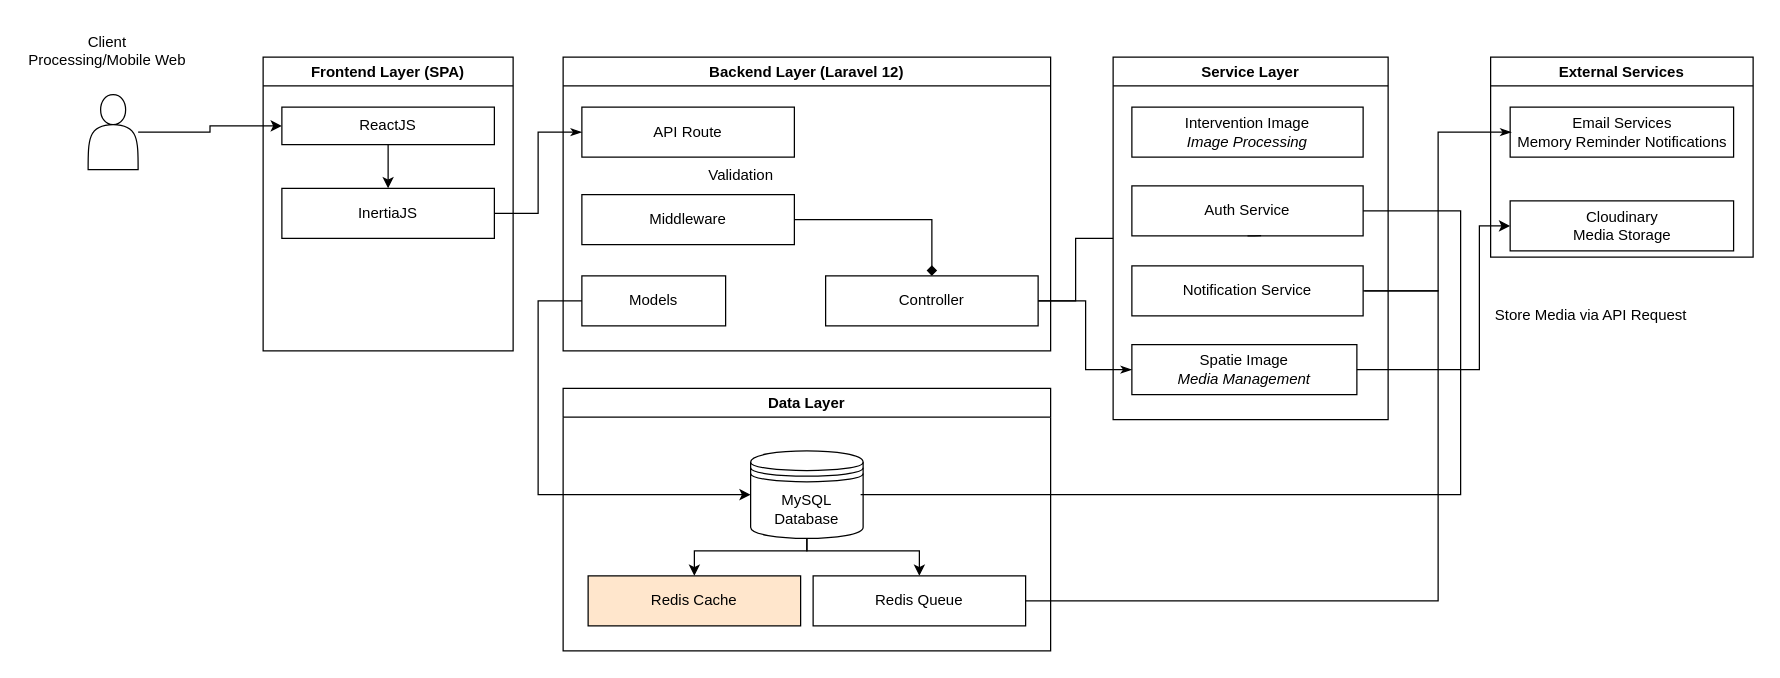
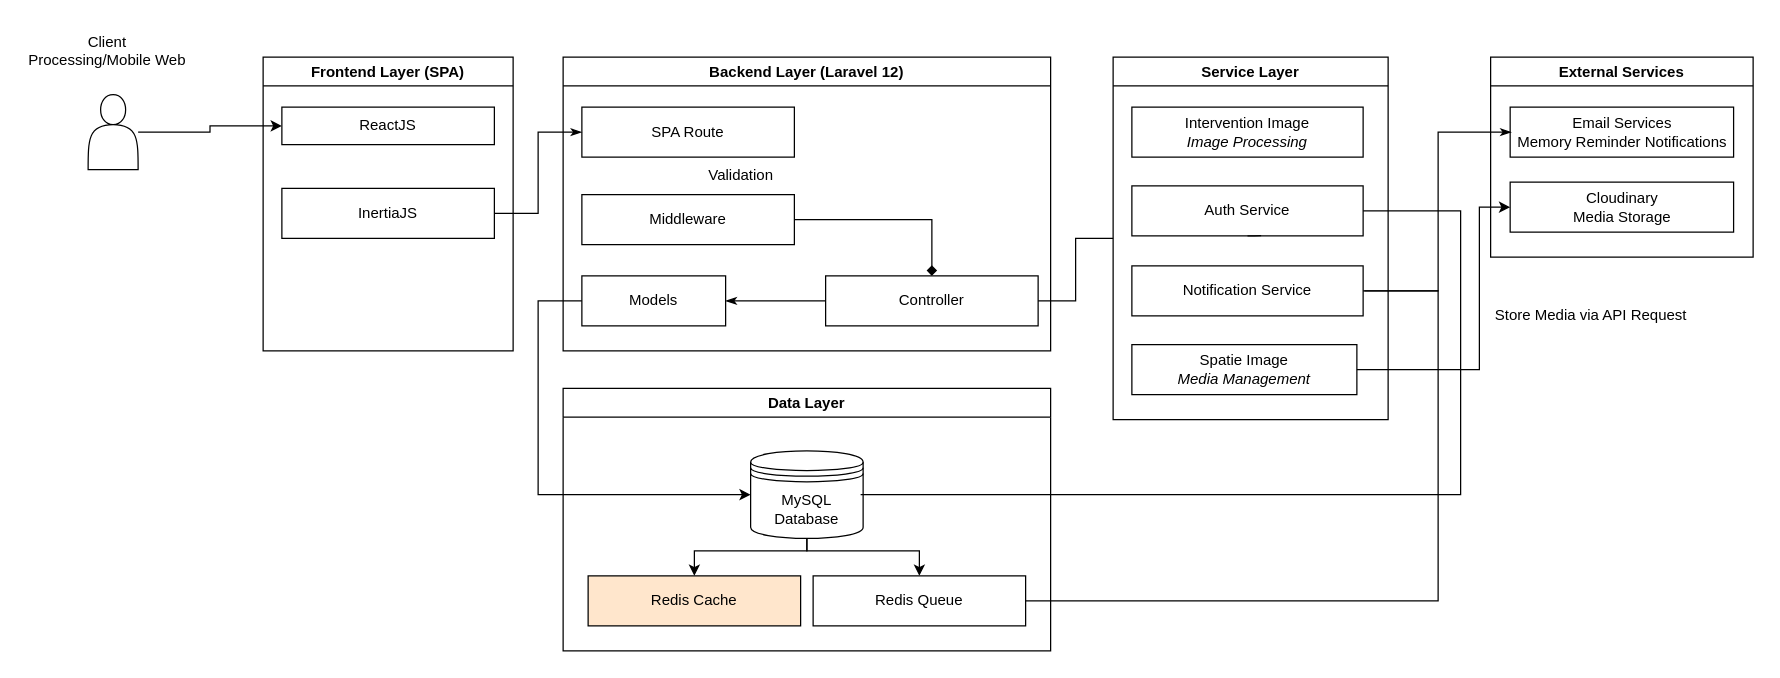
(688, 132) -> (688, 132)
(388, 162) -> none
(1622, 226) -> (1622, 207)
(1086, 349) -> (780, 301)
